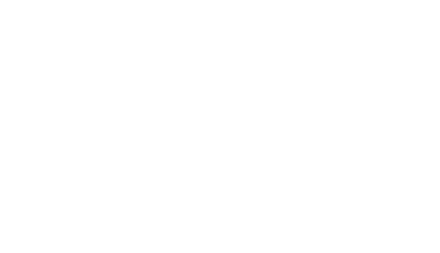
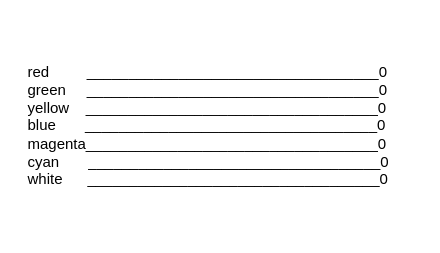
none -> (219, 126)
